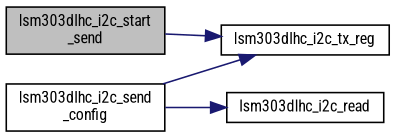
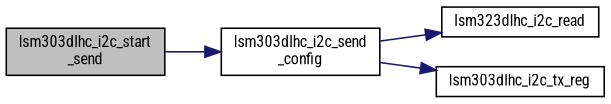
(185, 35) -> (185, 52)
(305, 108) -> (520, 22)
